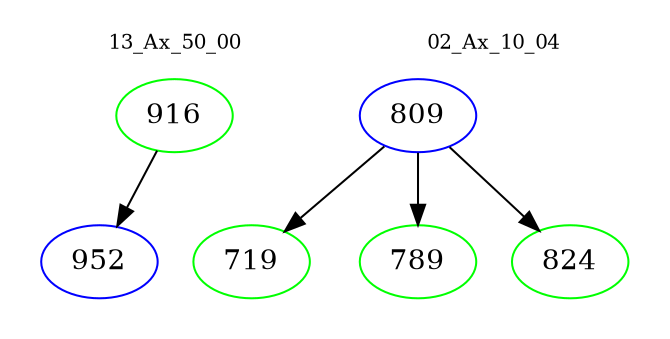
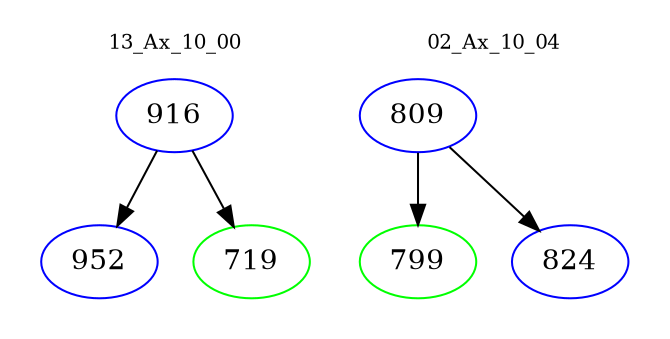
(176, 44) -> (176, 44)
(175, 116) -> (175, 116)
(357, 170) -> (208, 180)
(418, 262) -> (418, 262)
(570, 262) -> (570, 262)
